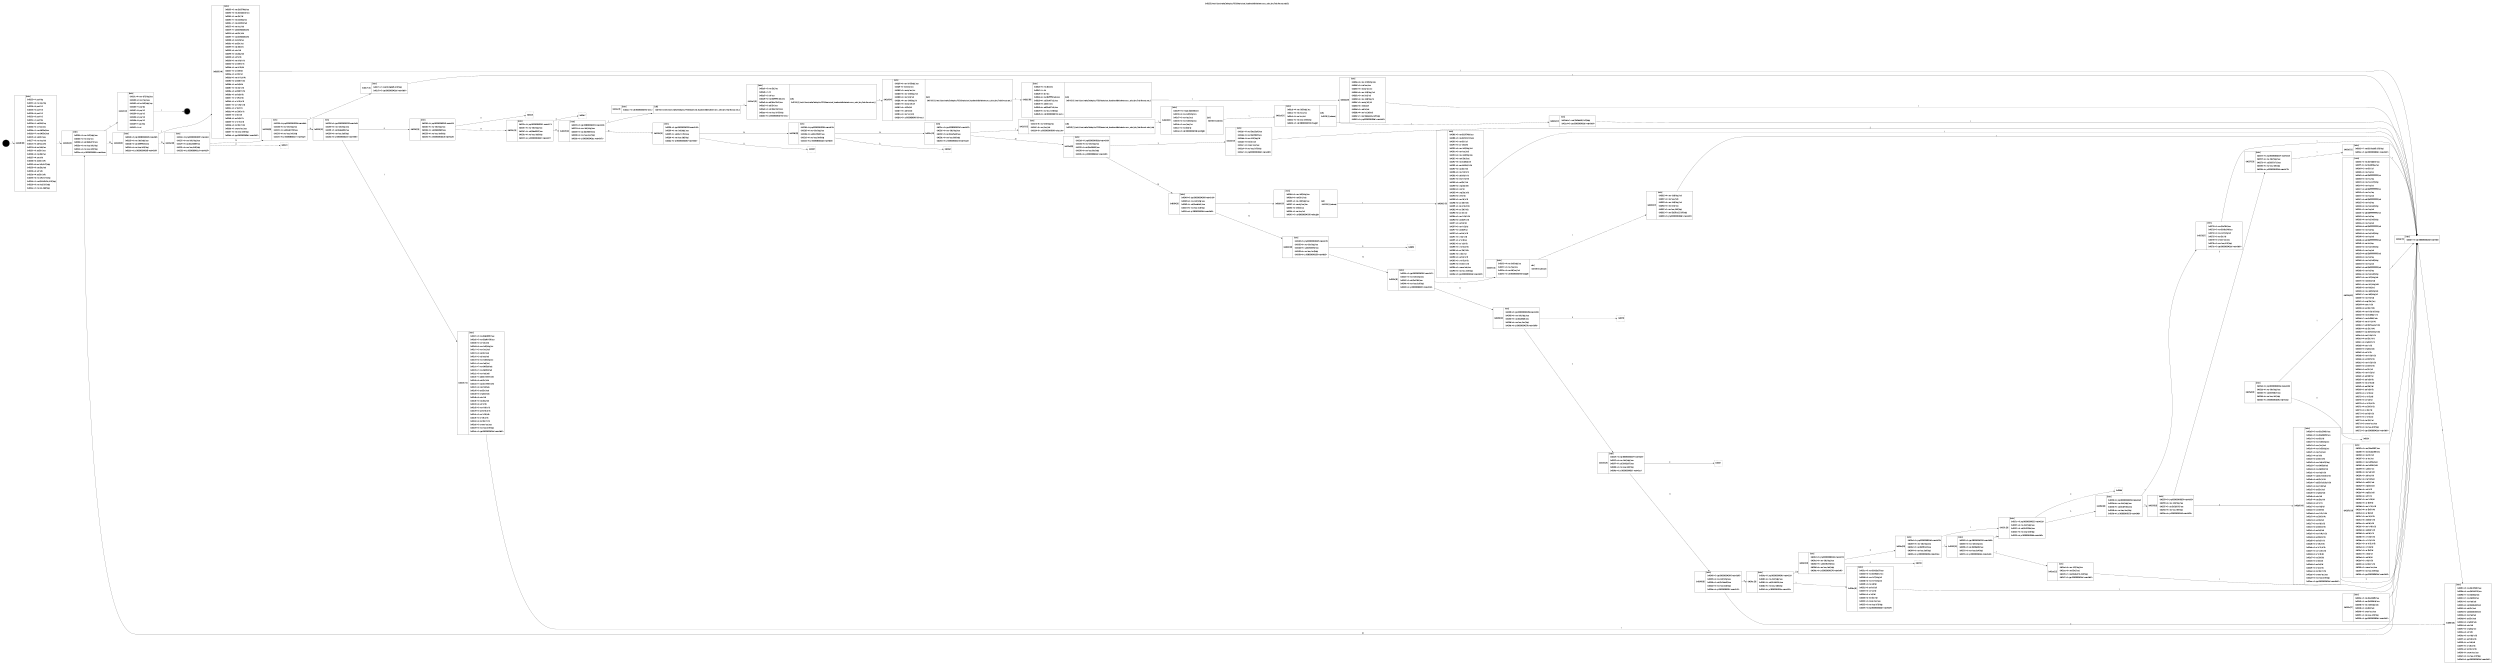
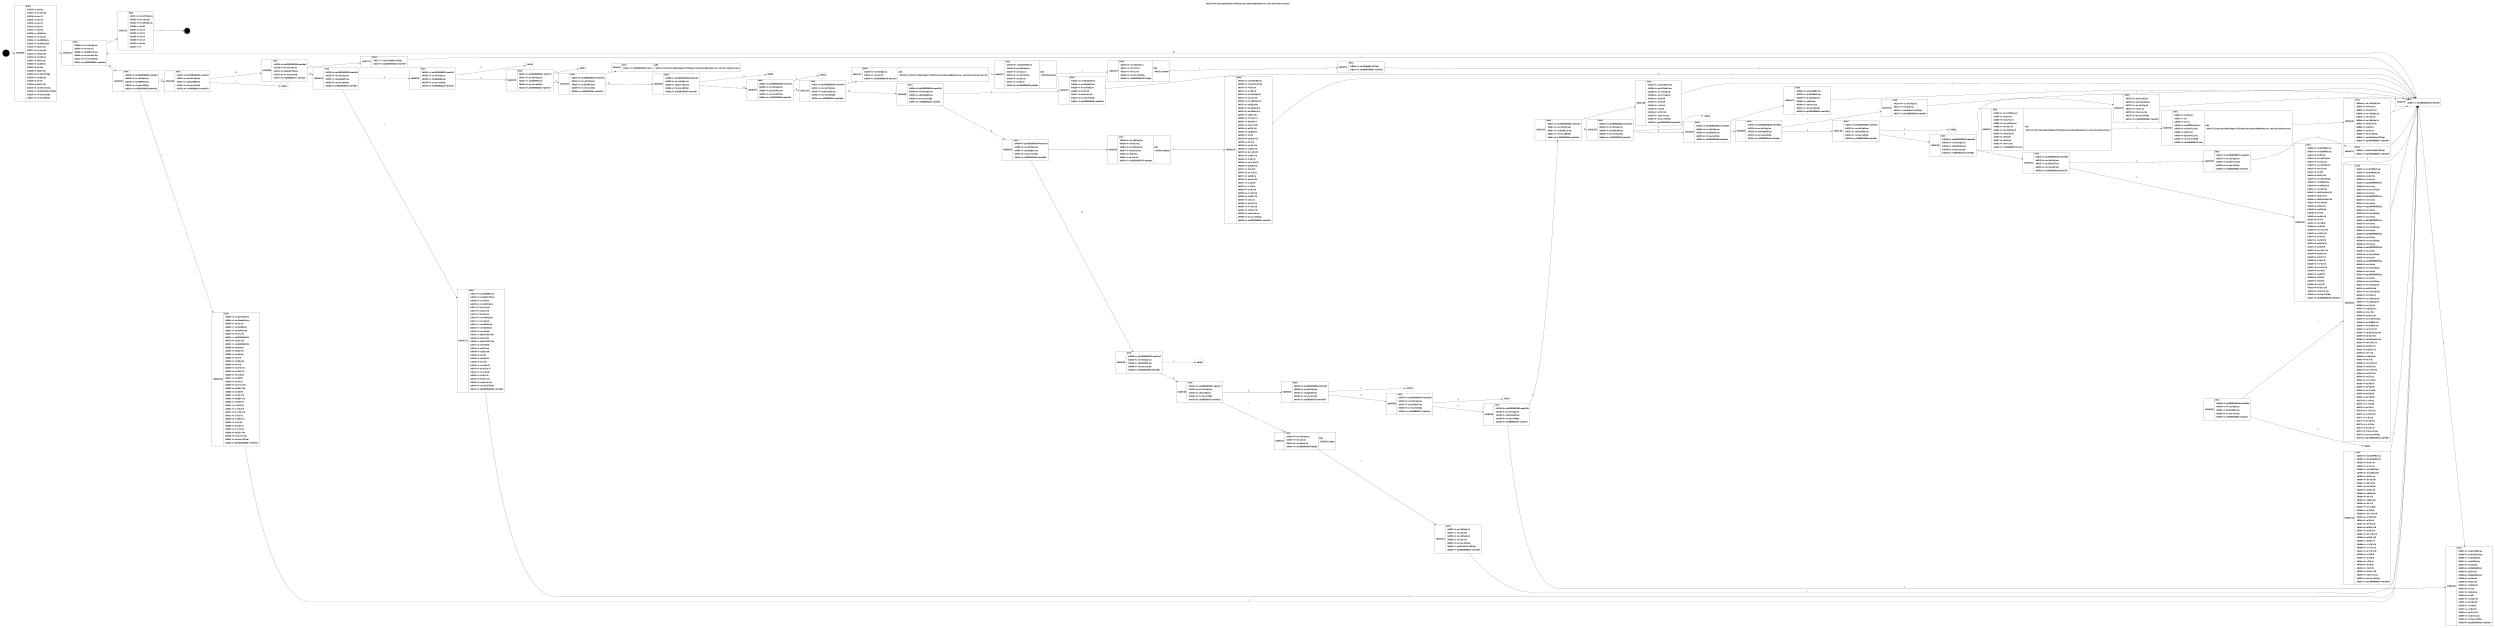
(812, 102) -> none
(1969, 531) -> (1756, 113)
